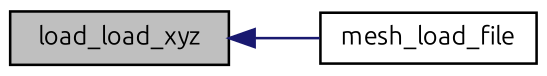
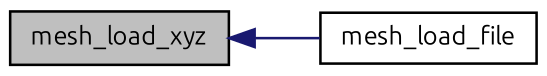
(120, 38) -> (120, 38)
